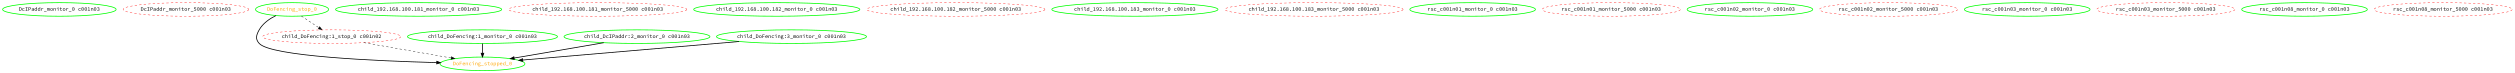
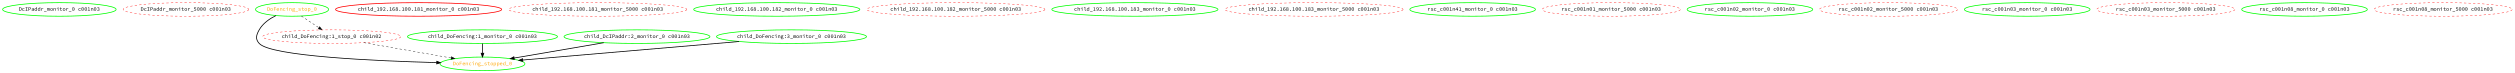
(419, 9) -> (419, 9)
(1473, 9) -> (1473, 9)
